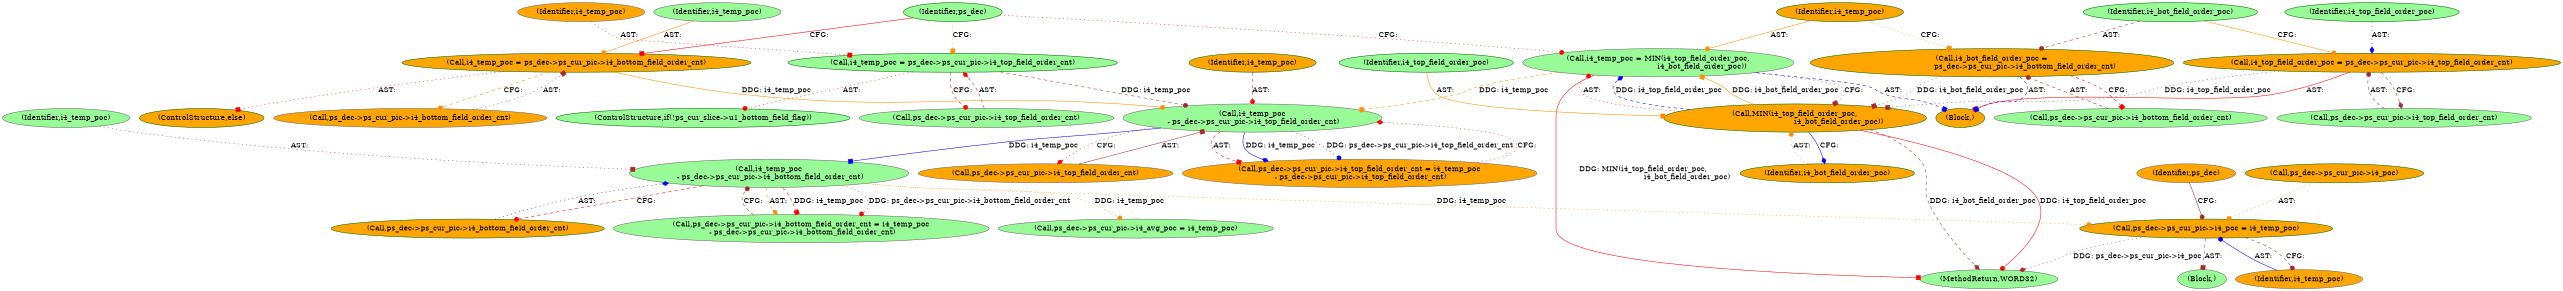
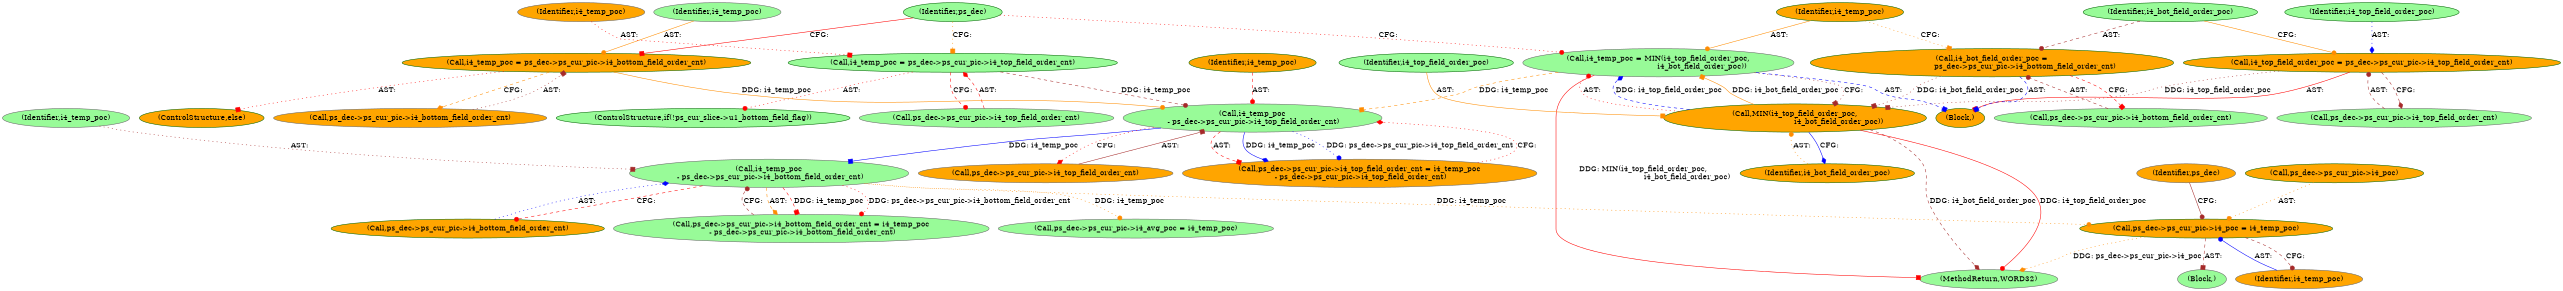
(2084, 249) -> (2084, 249)
